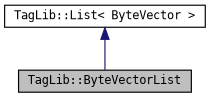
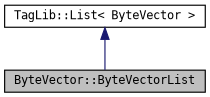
(105, 81) -> (105, 81)
